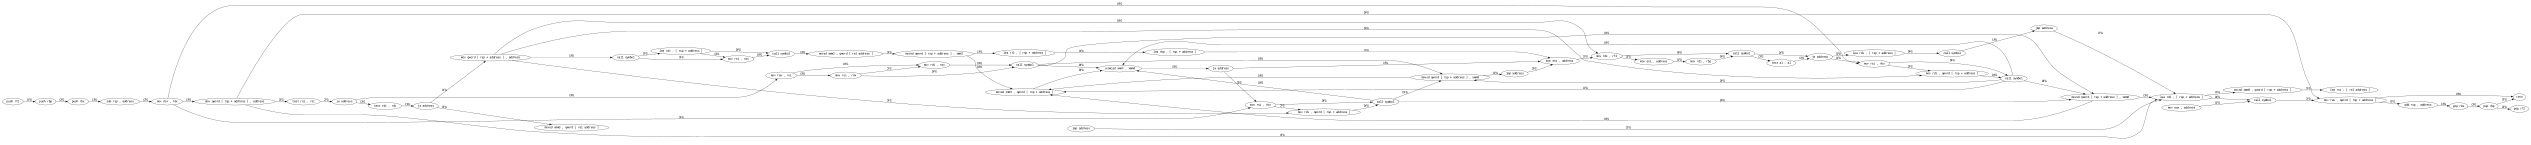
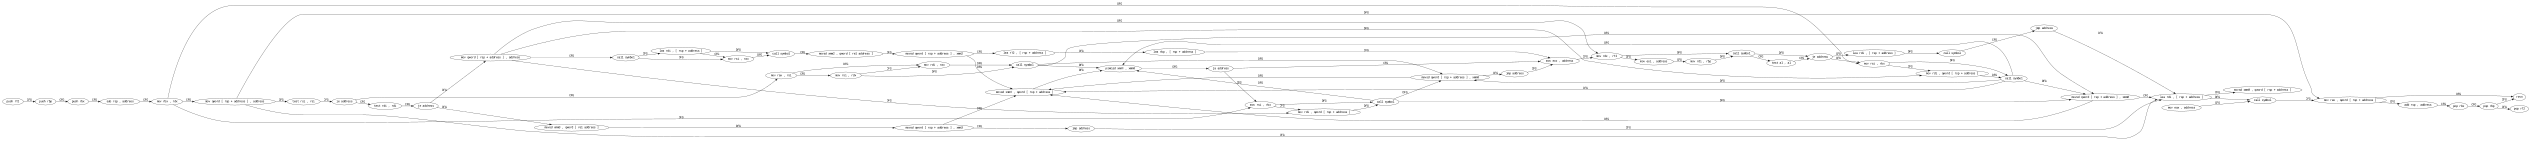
(2350, 90) -> none
none -> (934, 128)
